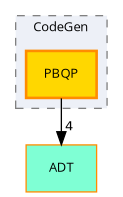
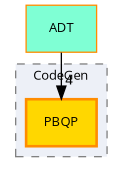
(61, 117) -> (61, 72)
